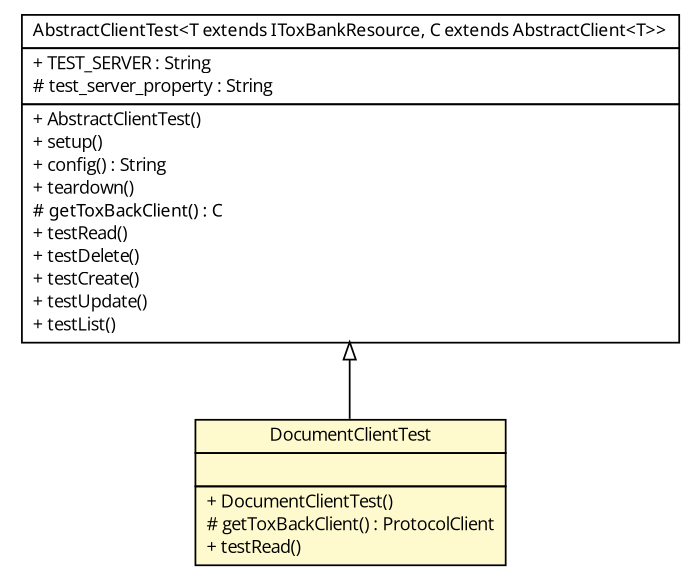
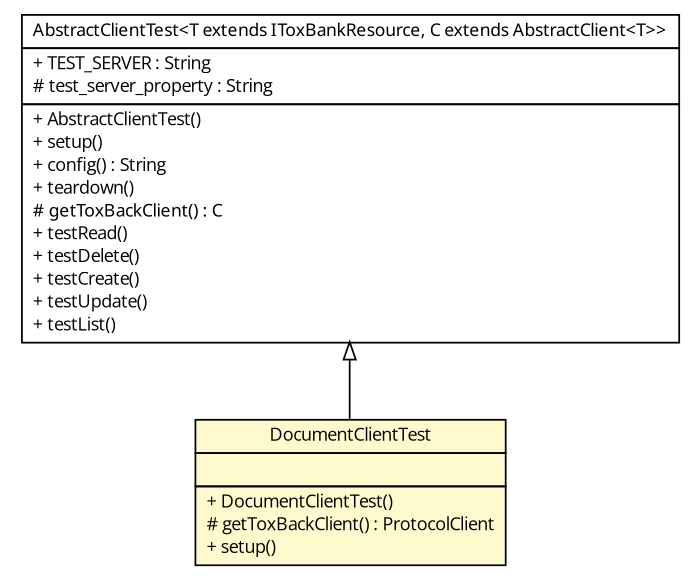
(254, 548) -> (242, 548)
